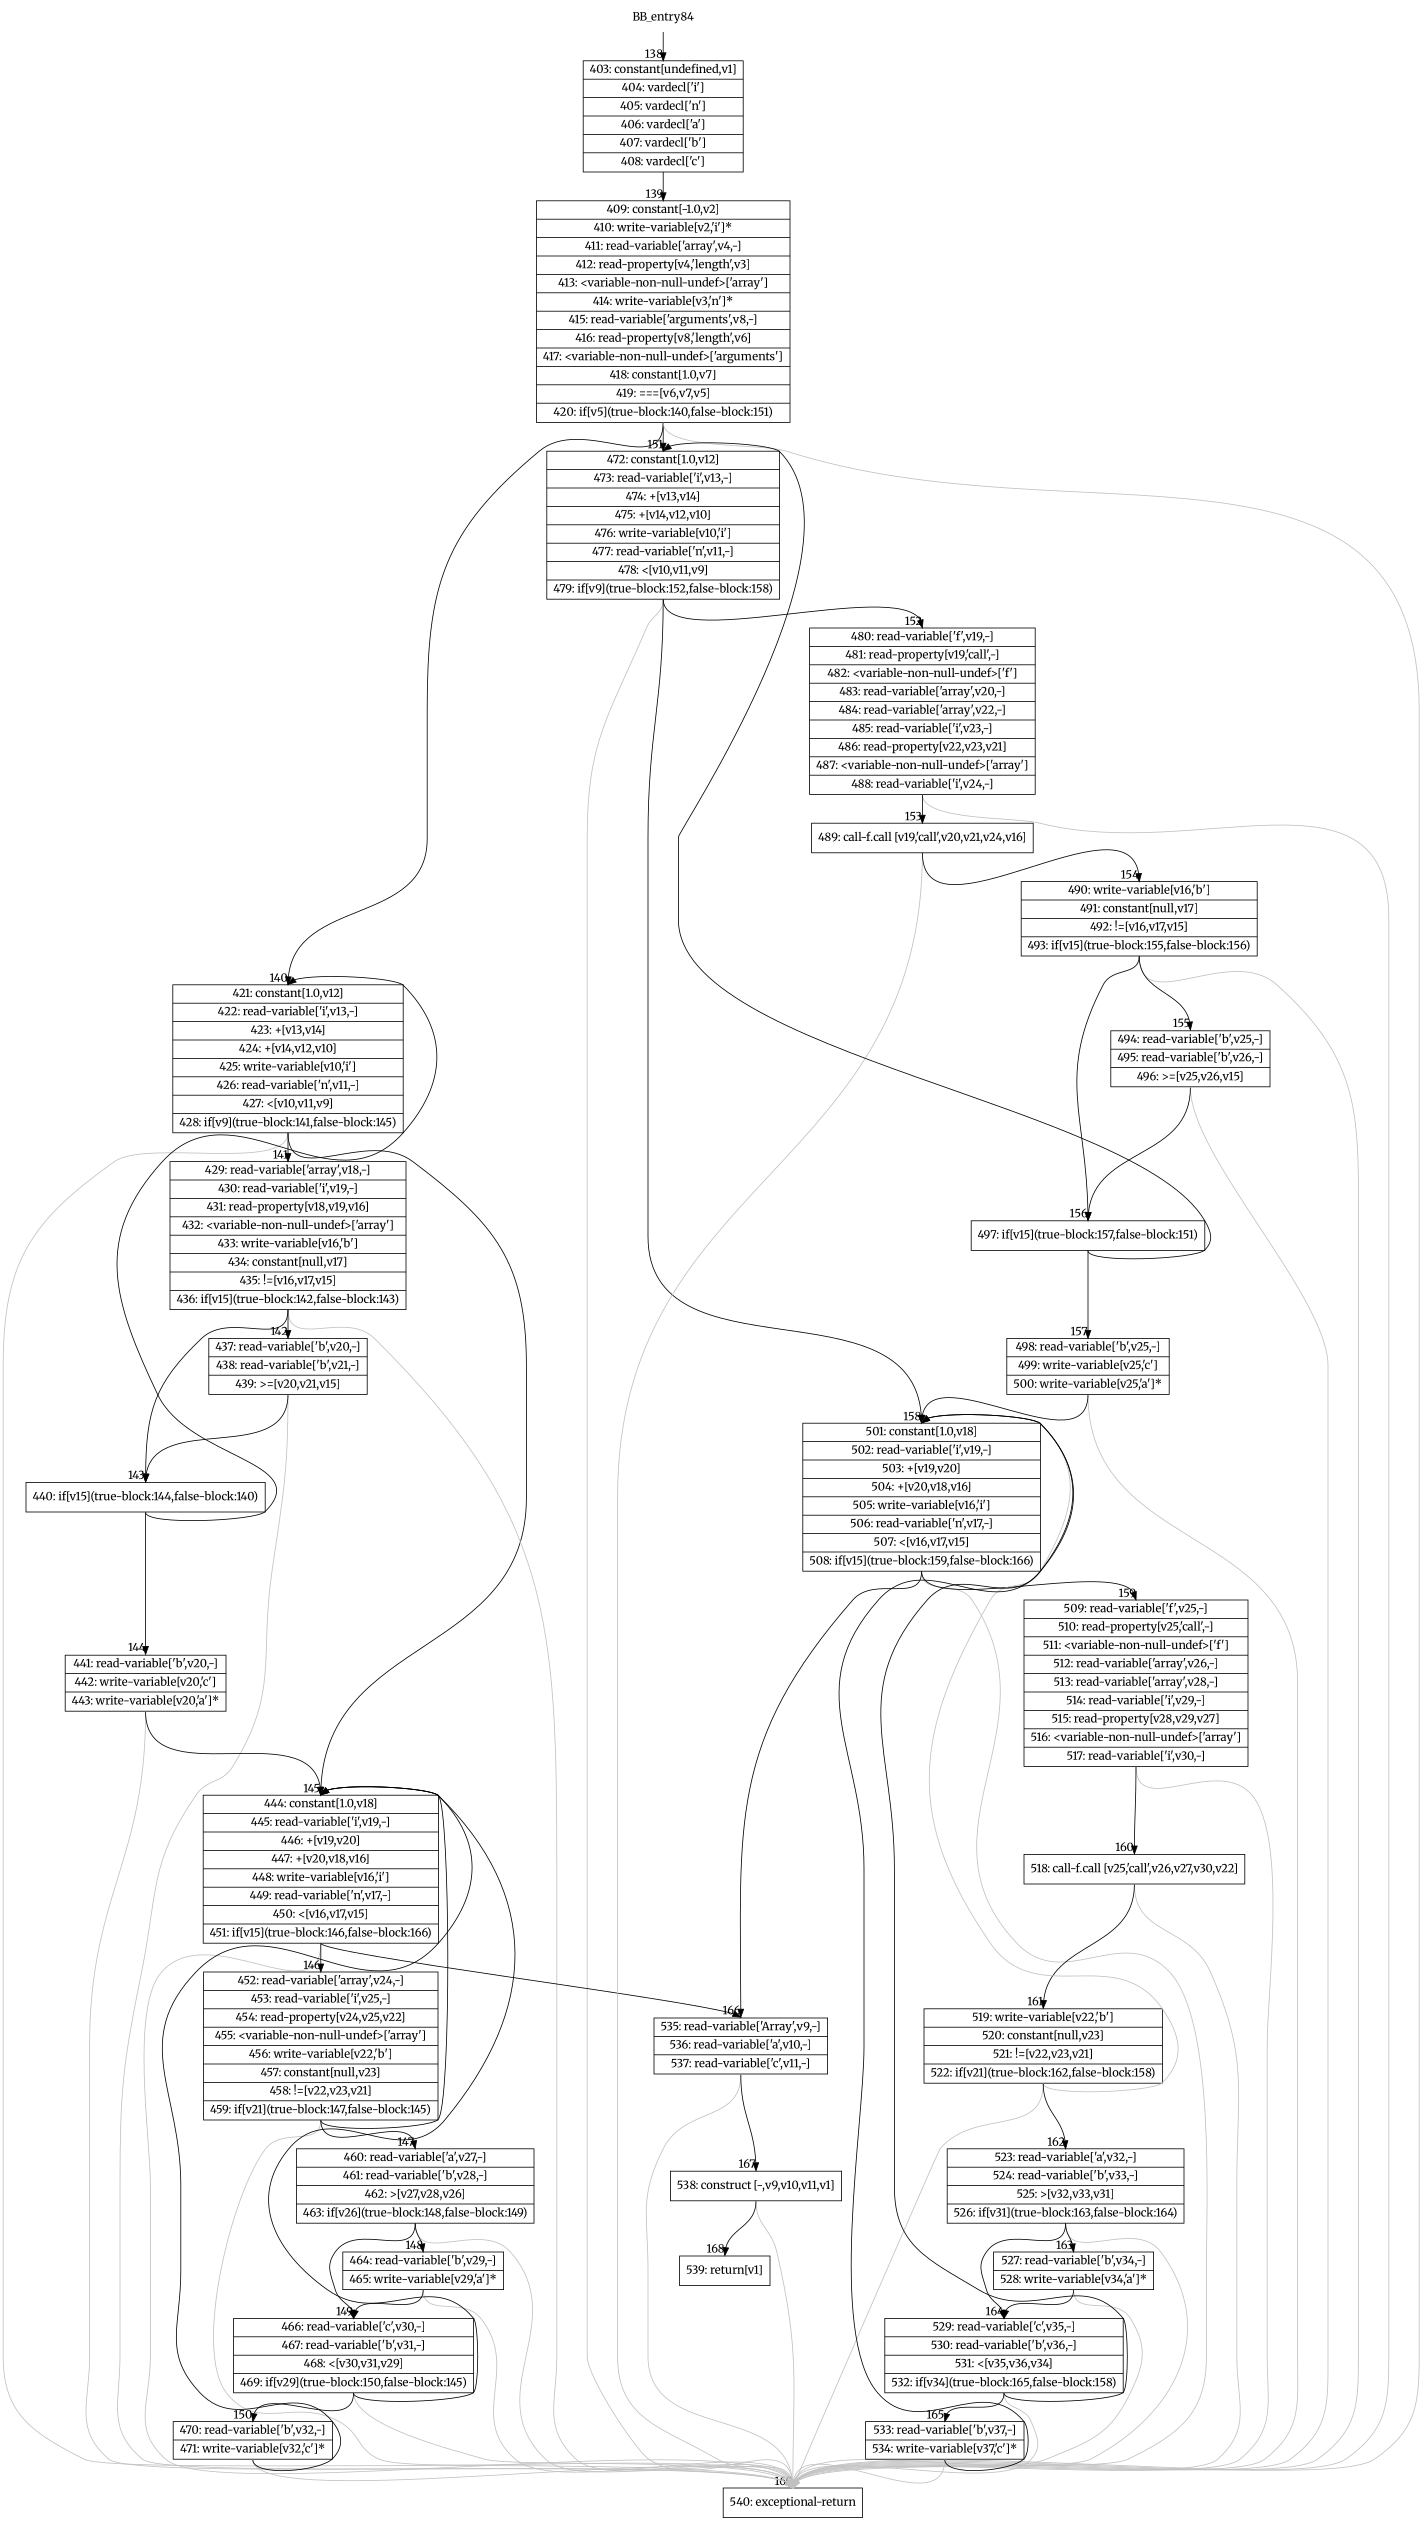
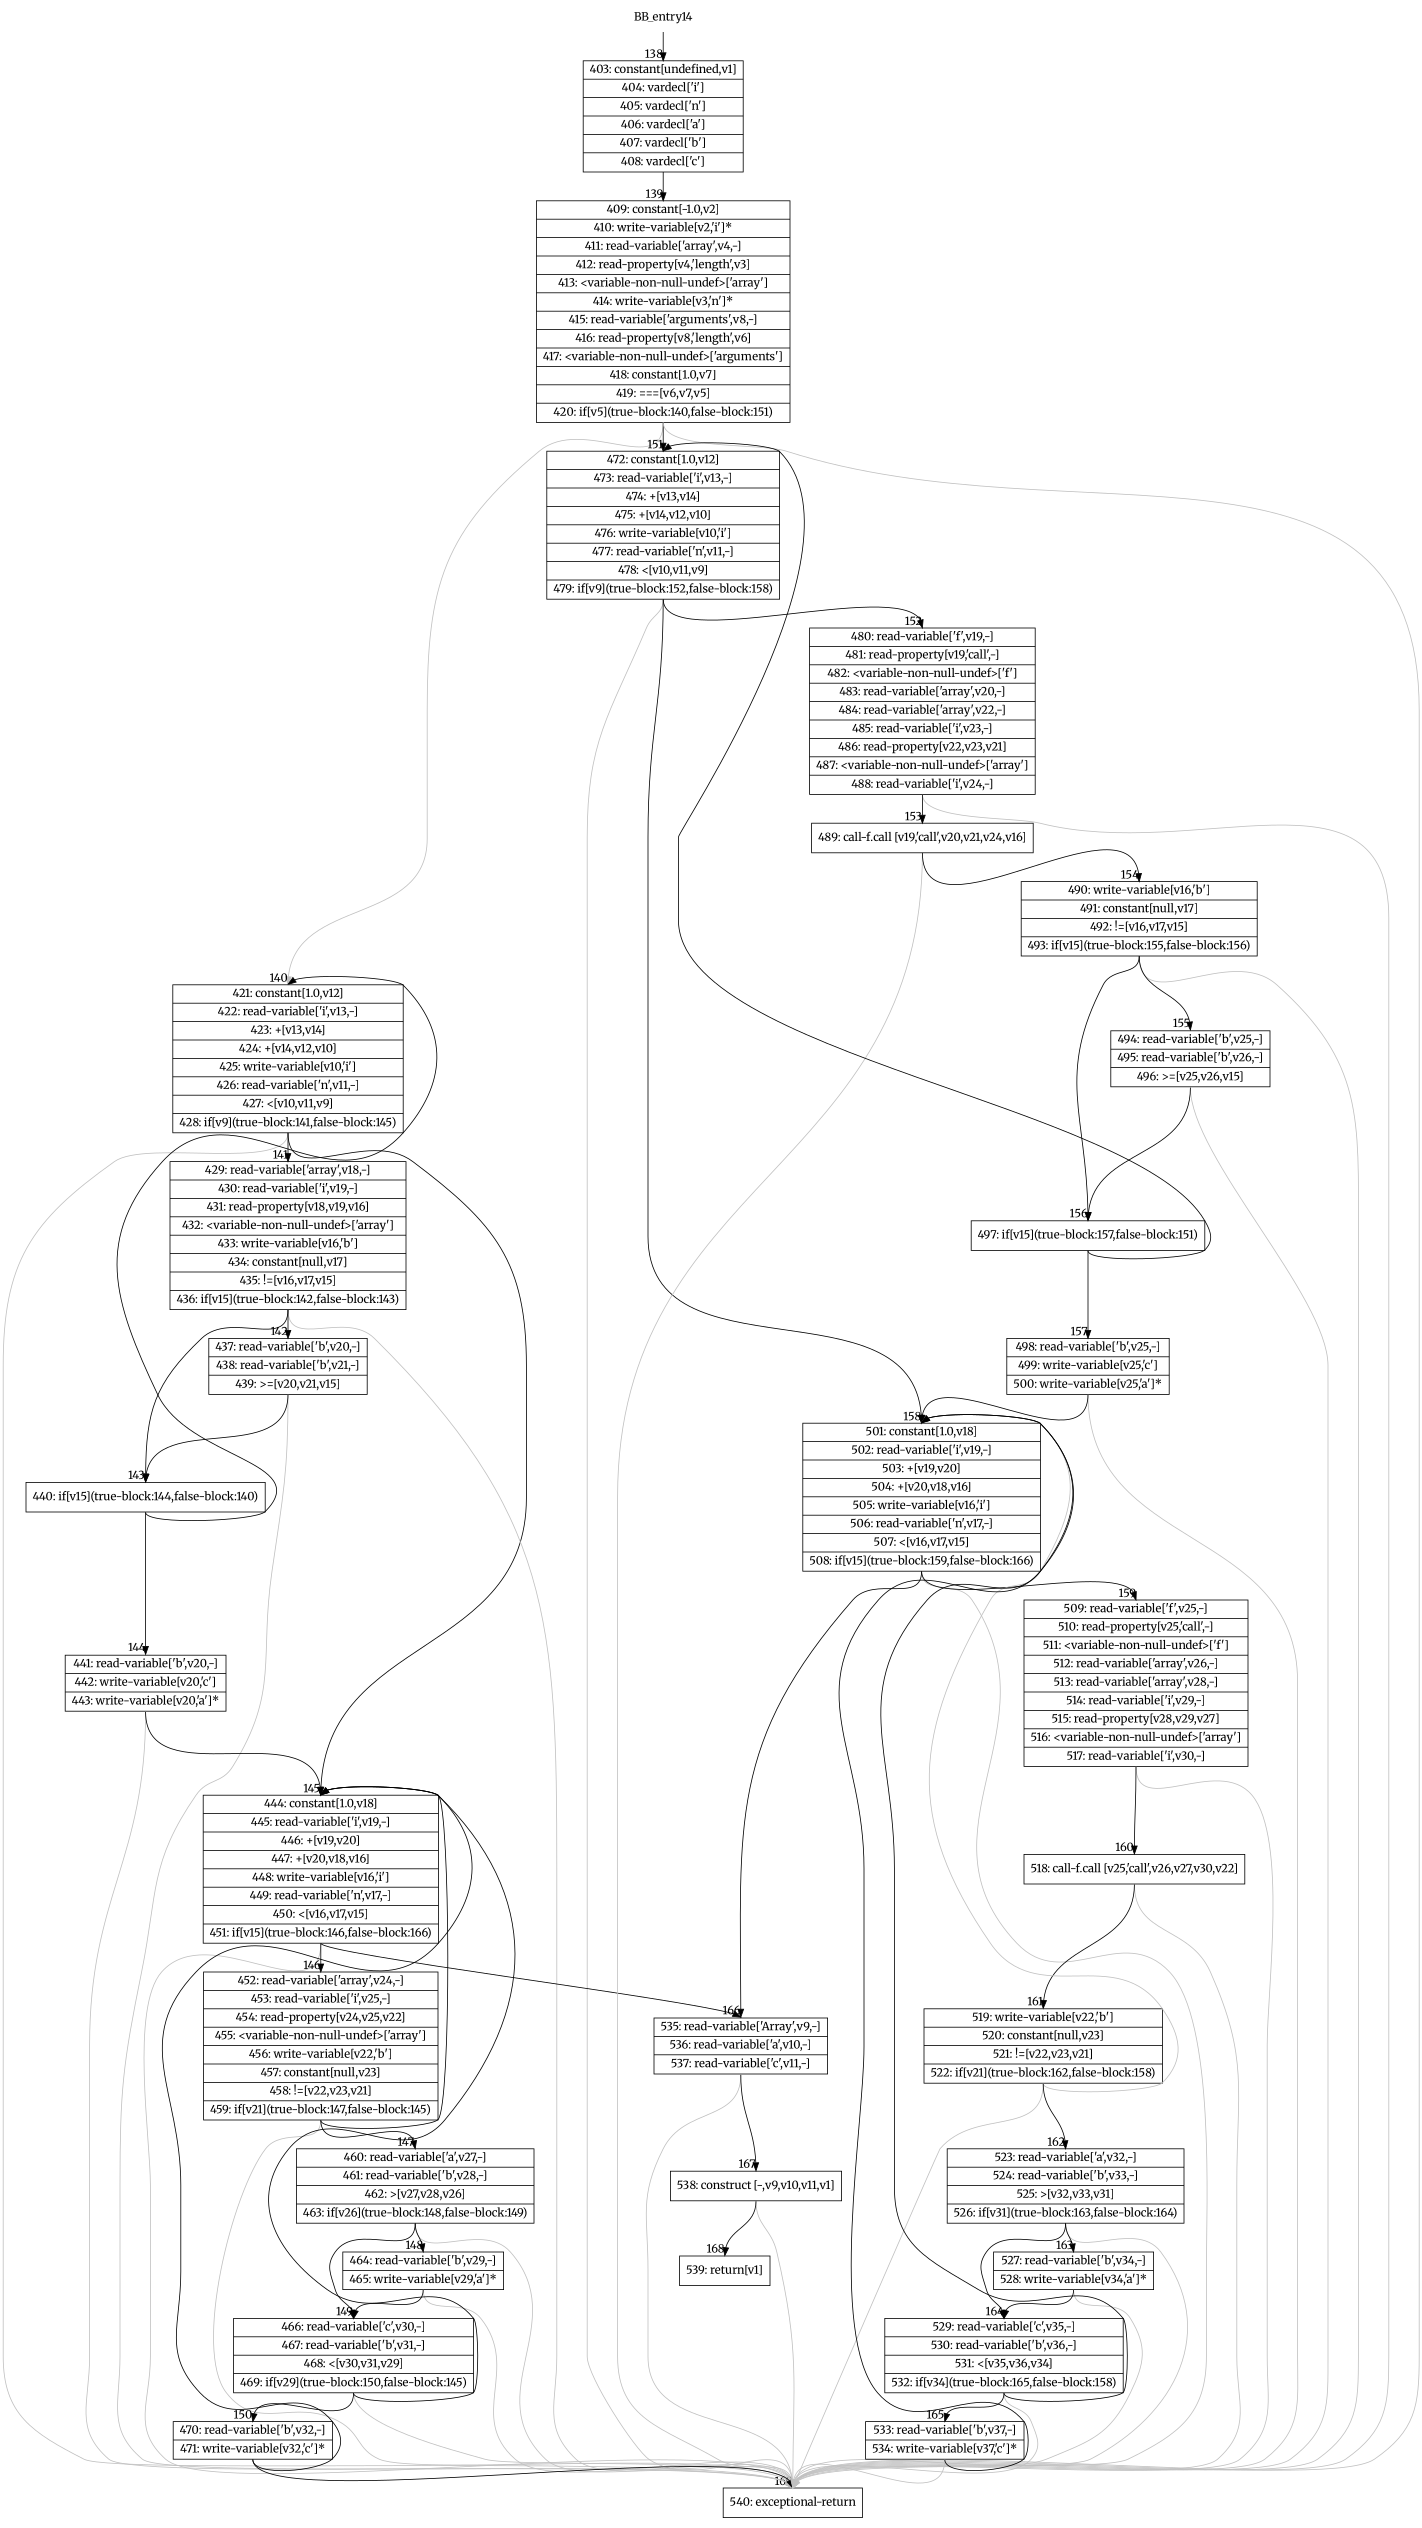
(663, 18) -> (663, 18)
(429, 660) -> (429, 660)
(519, 2474) -> (519, 2474)
